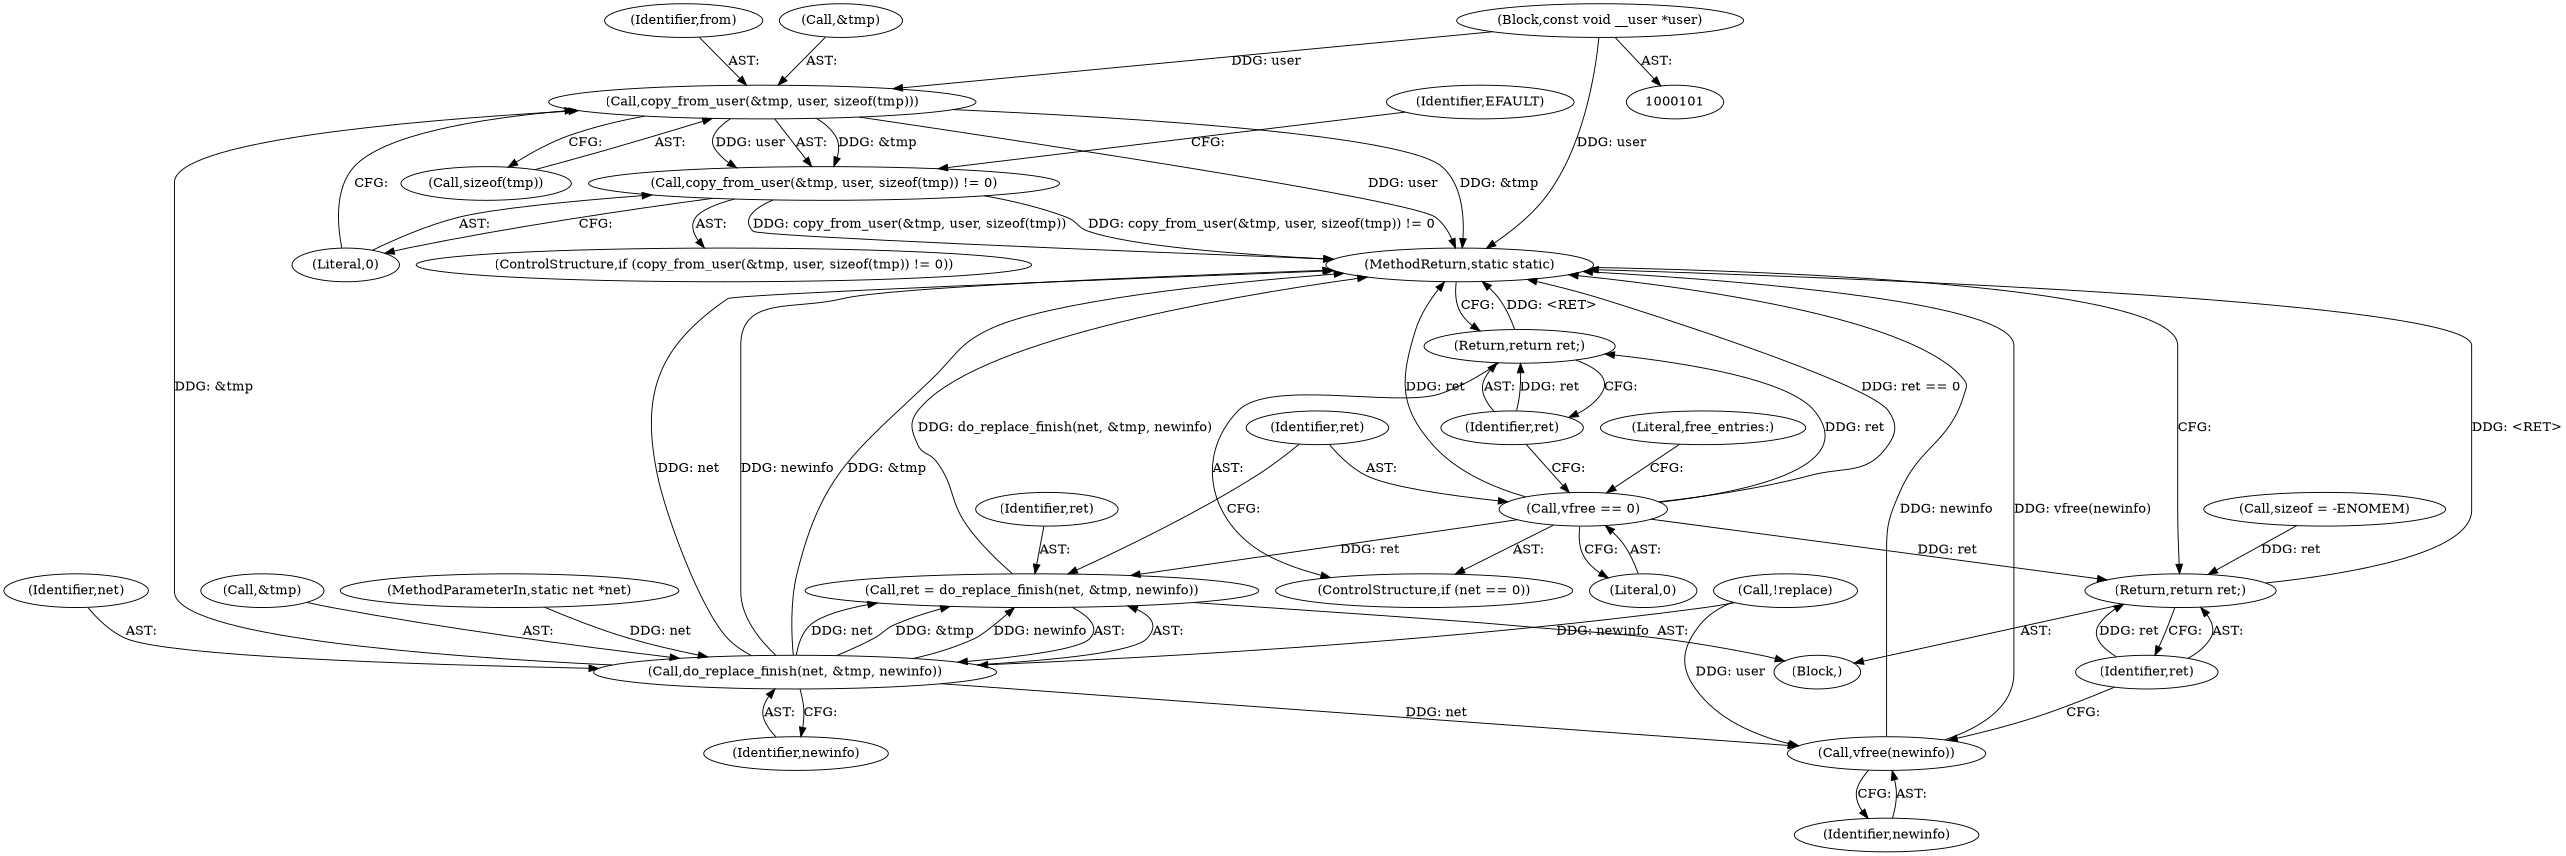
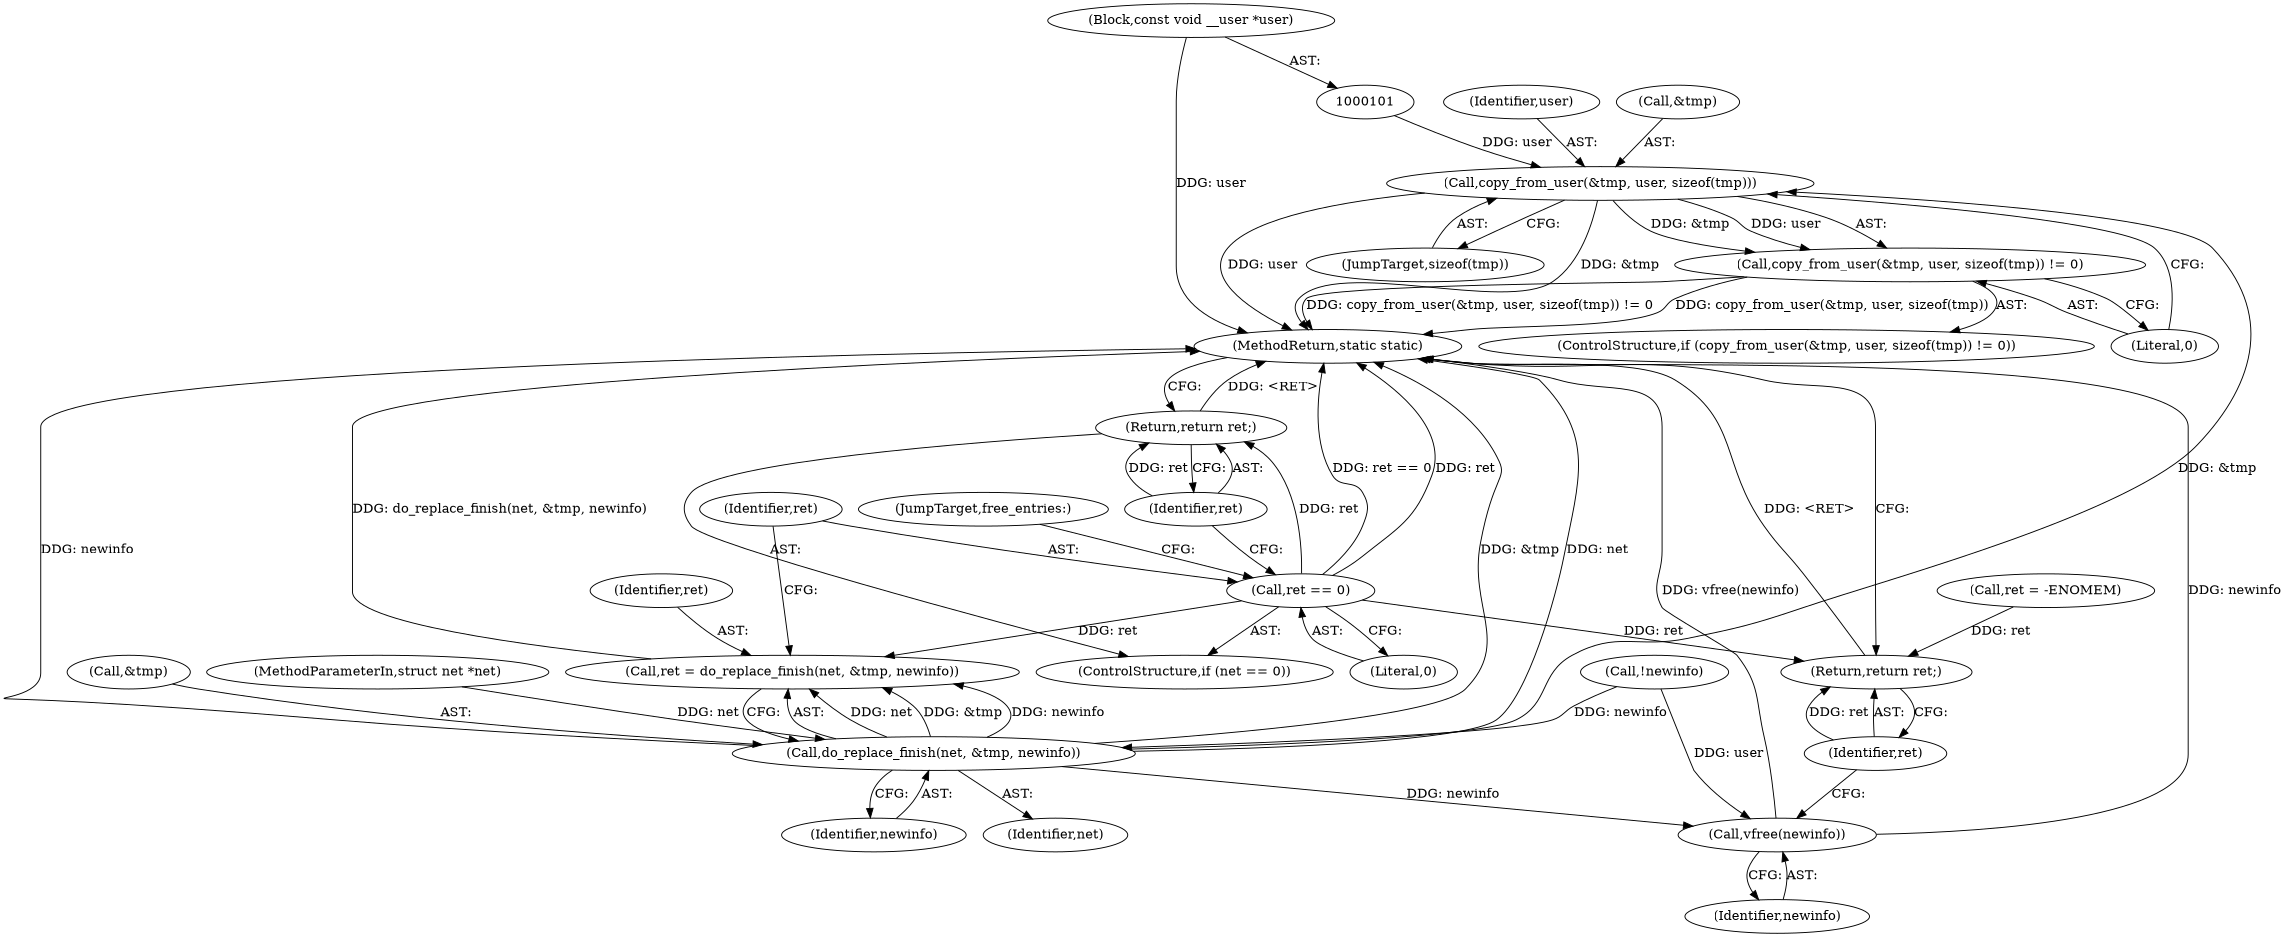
(684, 21) -> (1522, 102)
(1198, 60) -> (1462, 143)
(1480, 102) -> none
(486, 183) -> (1425, 265)
(1703, 428) -> (983, 509)
(1583, 509) -> (1301, 591)
(2325, 509) -> (2046, 591)
(510, 591) -> (378, 672)
(1785, 591) -> (1655, 672)
(1111, 631) -> (766, 713)
(332, 660) -> (991, 792)
(1817, 672) -> none
(1437, 713) -> (1453, 794)
